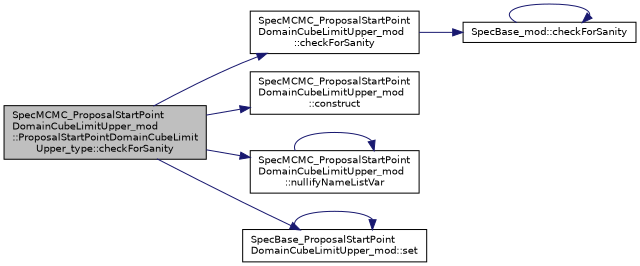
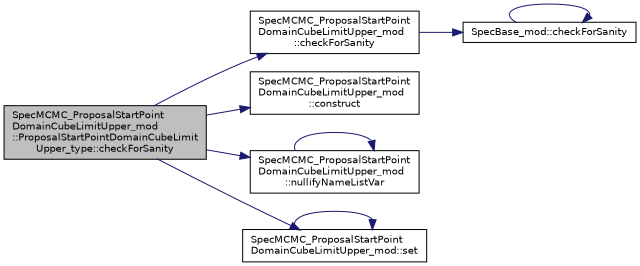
(335, 246) -> (335, 246)
